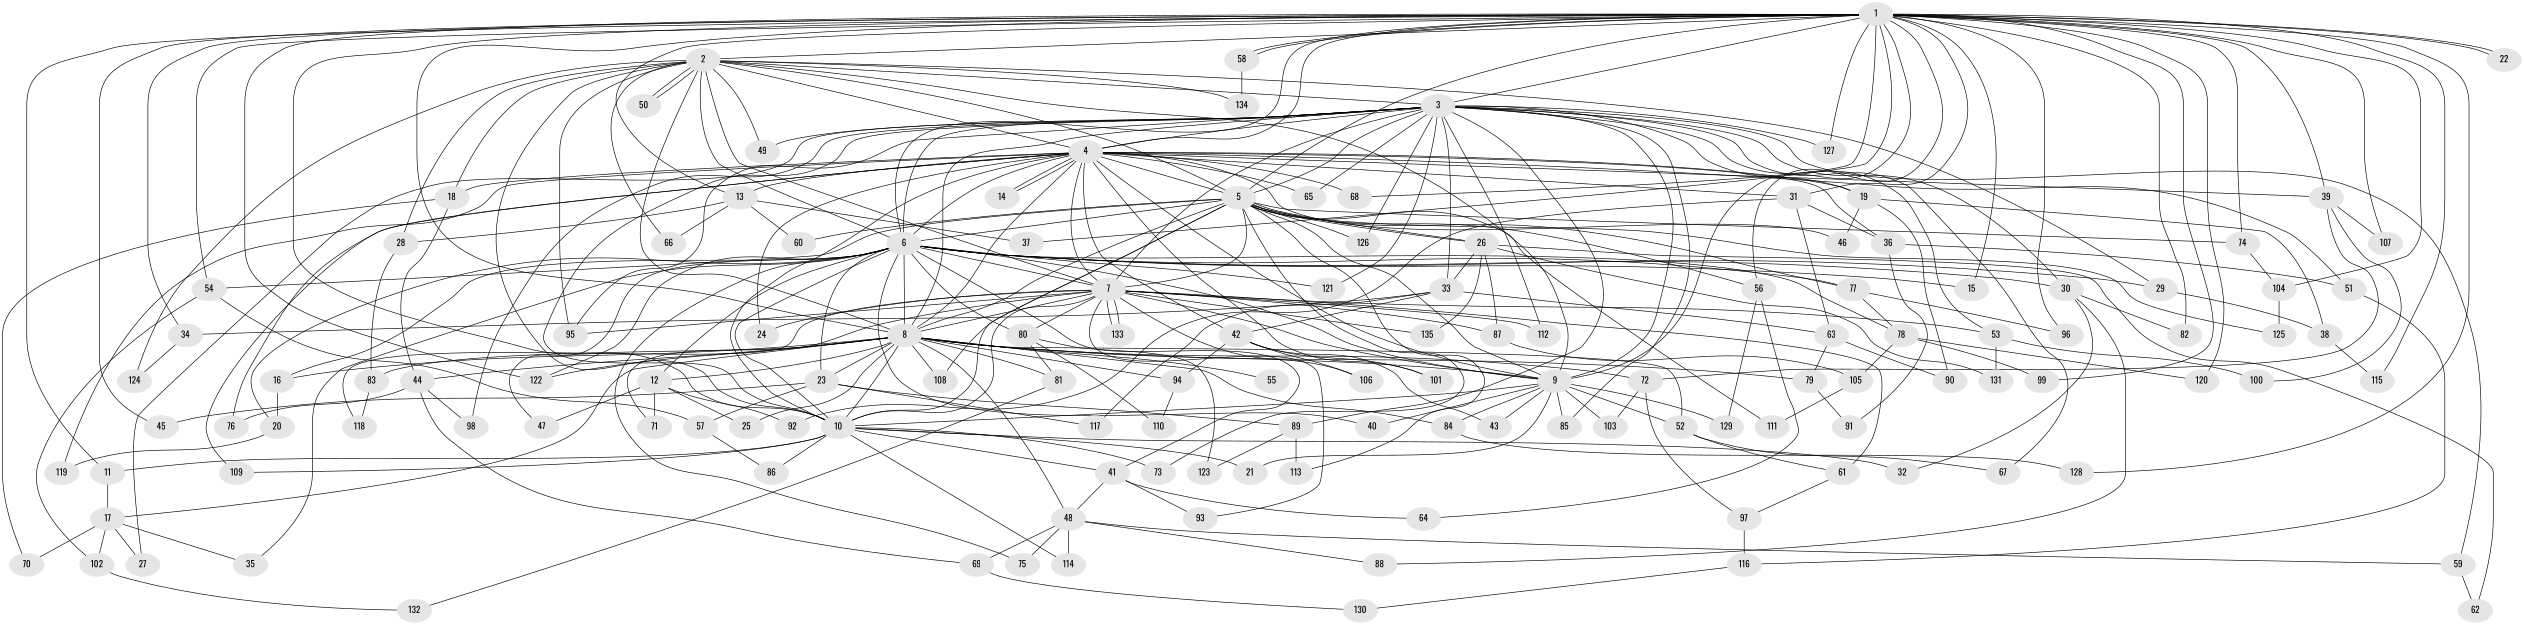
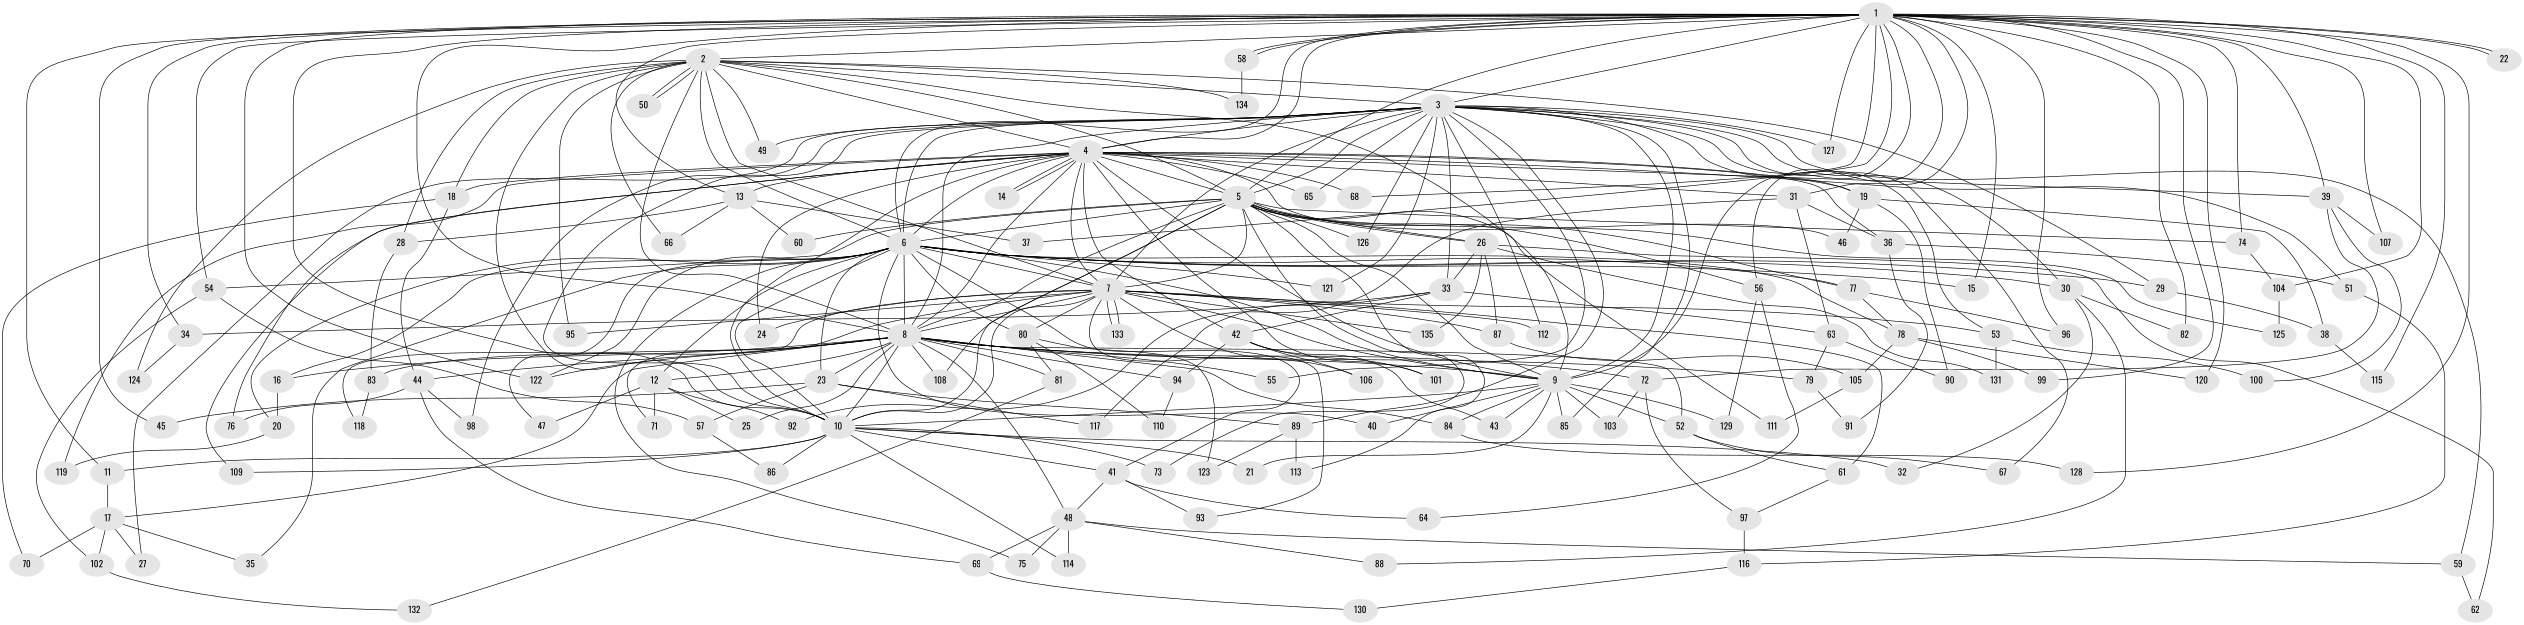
(957, 137) -> (1575, 332)
